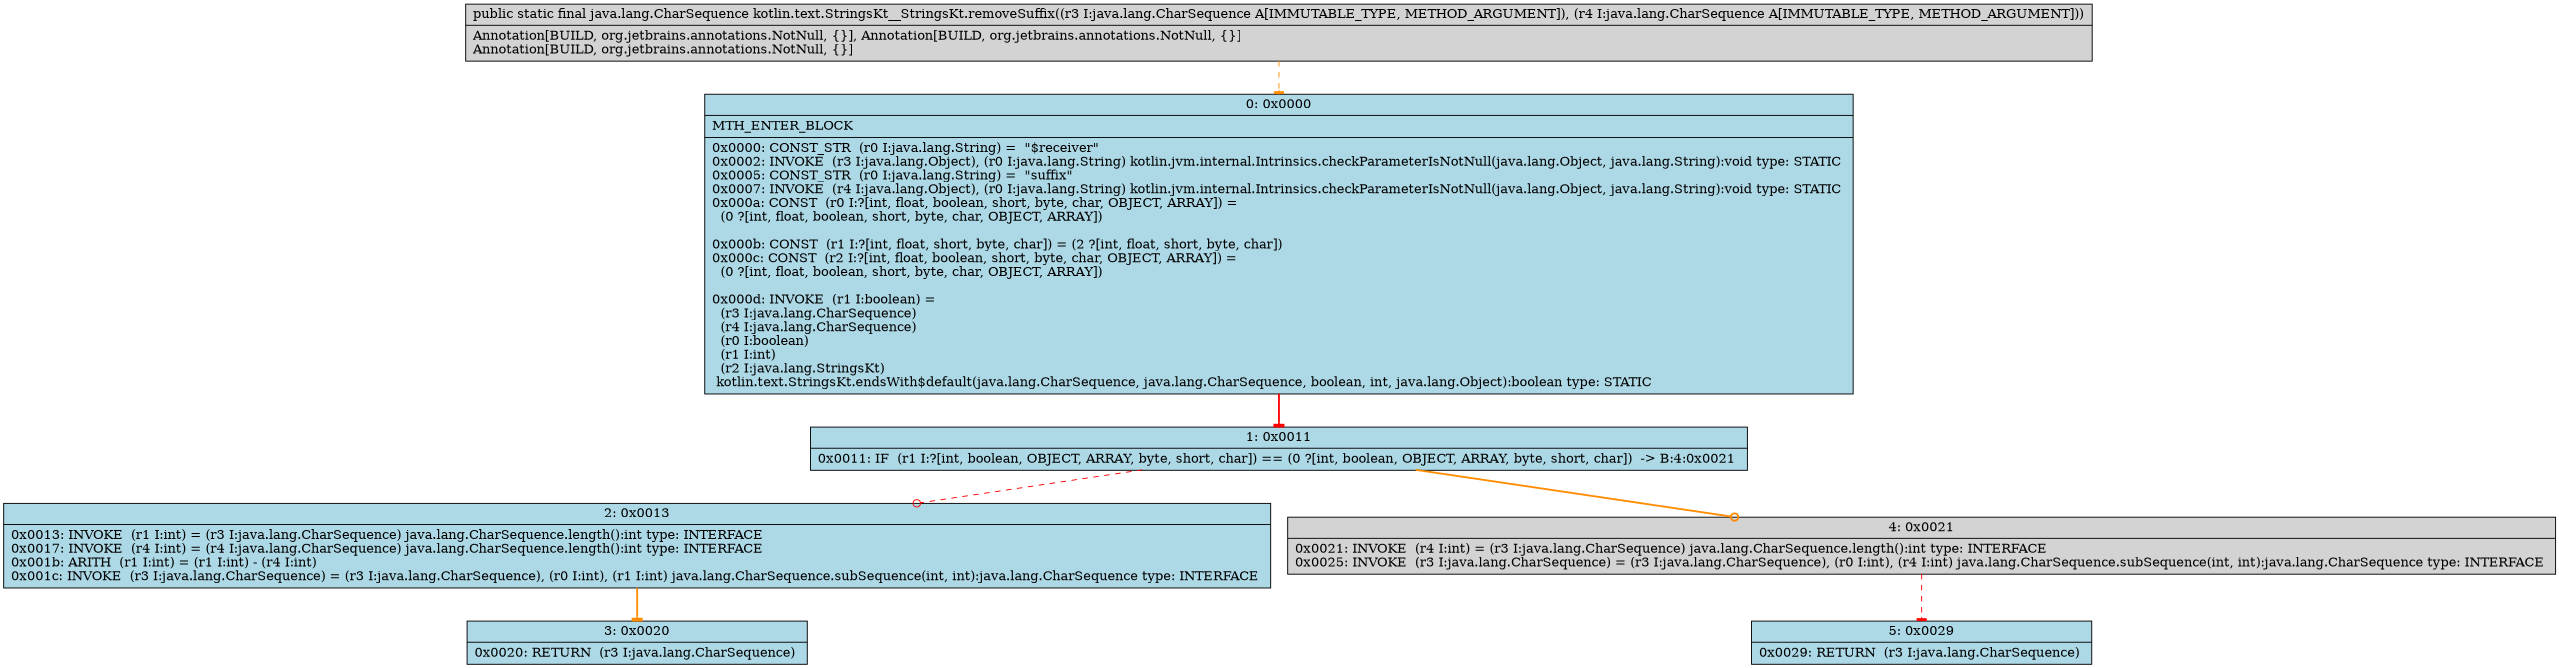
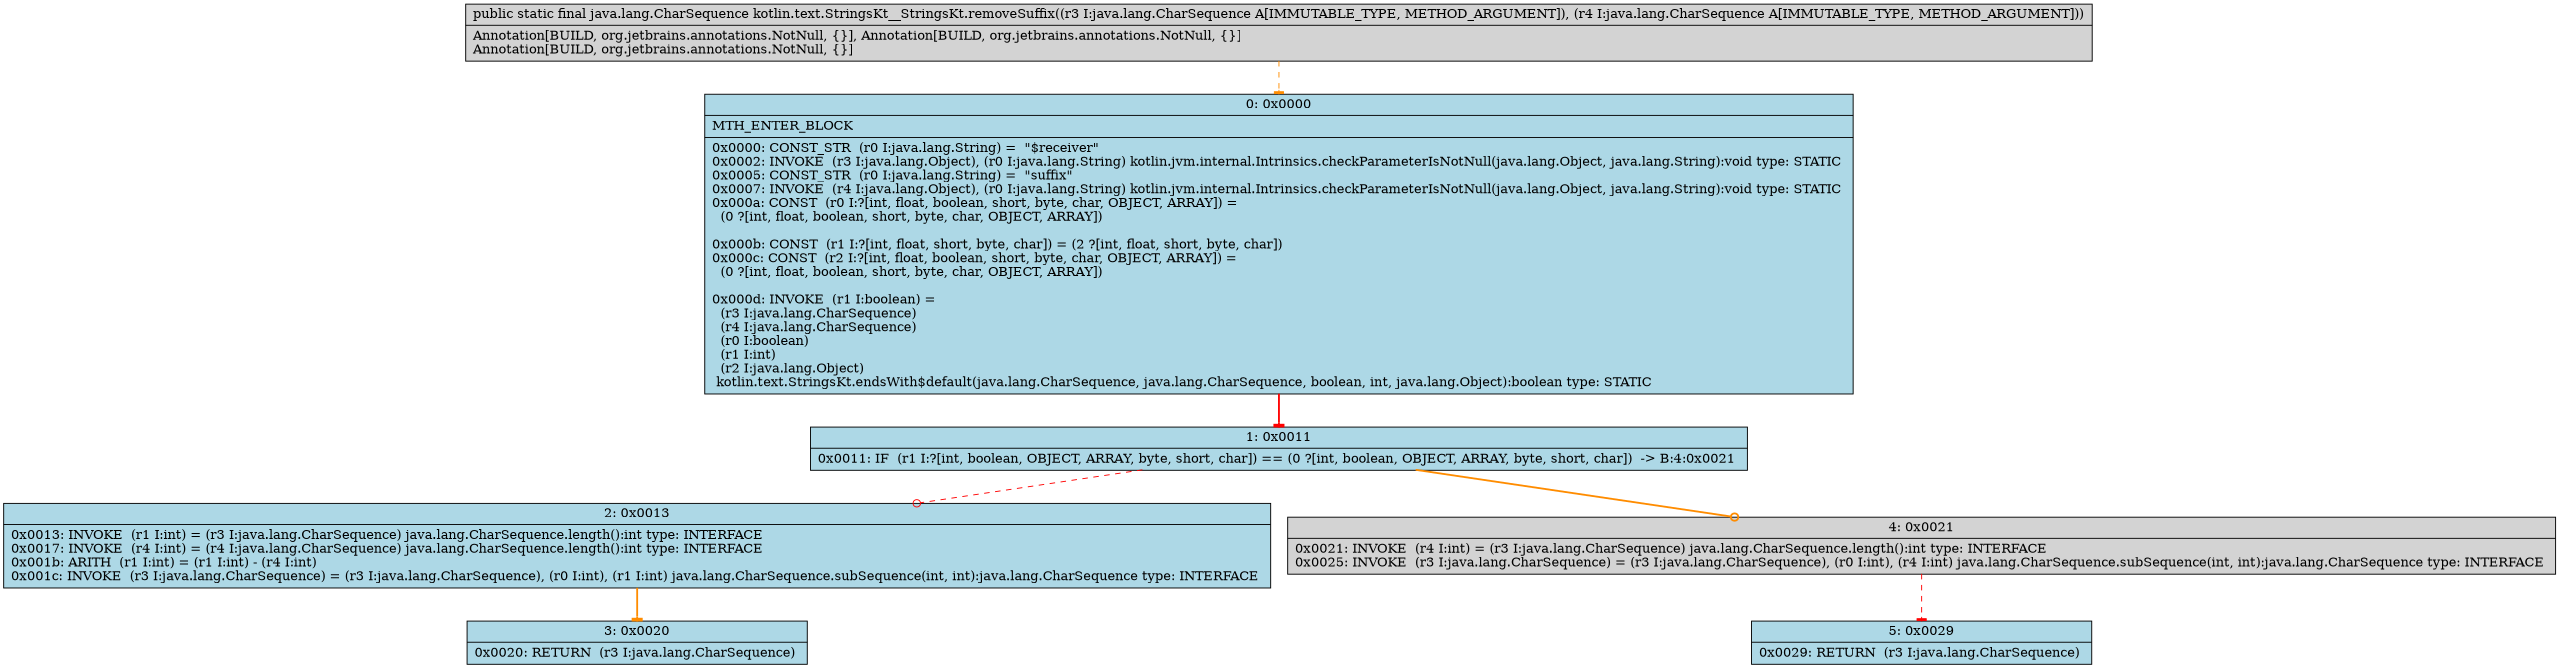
(799, 369) -> (788, 369)
